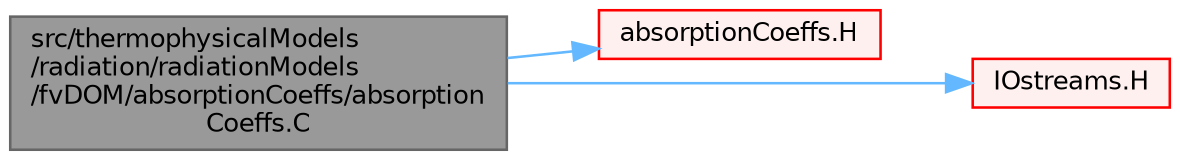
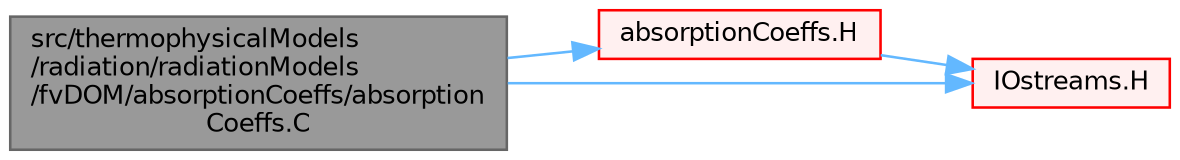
none -> (914, 60)
